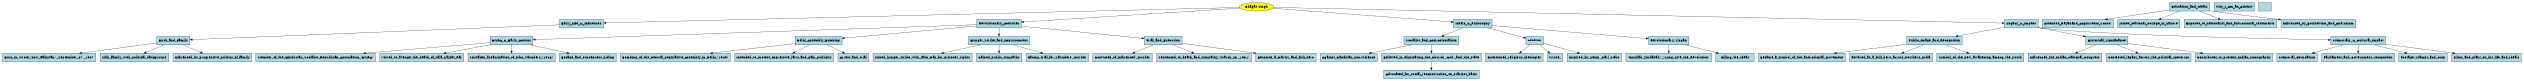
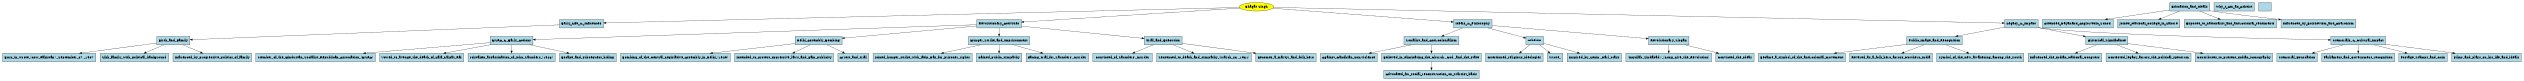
(1123, 58) -> (1123, 58)
(1735, 58) -> (1735, 58)
